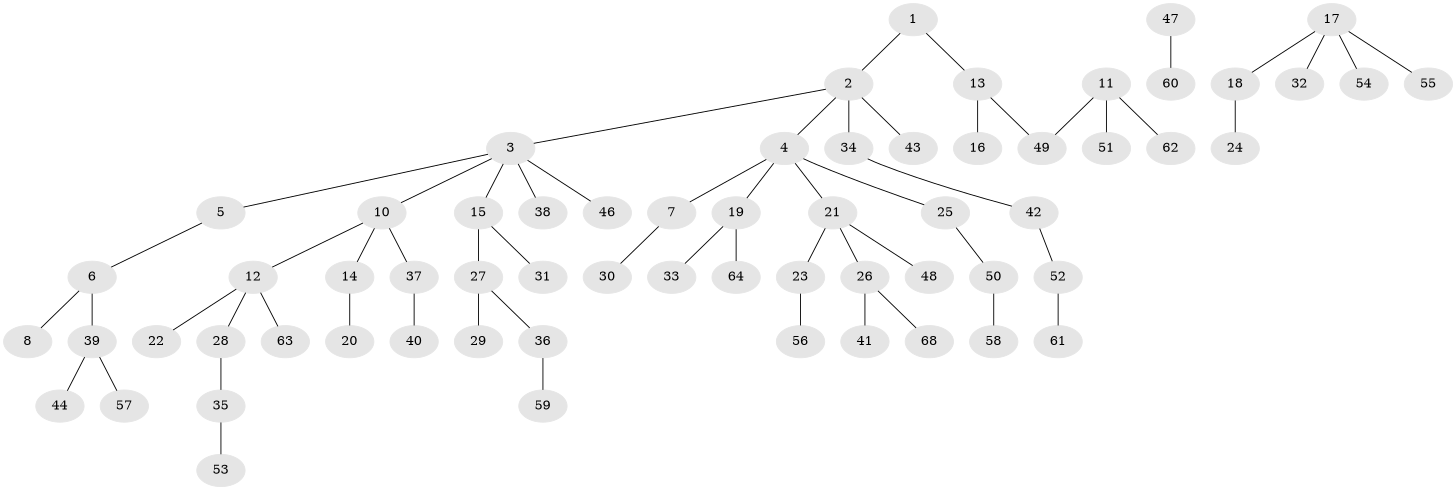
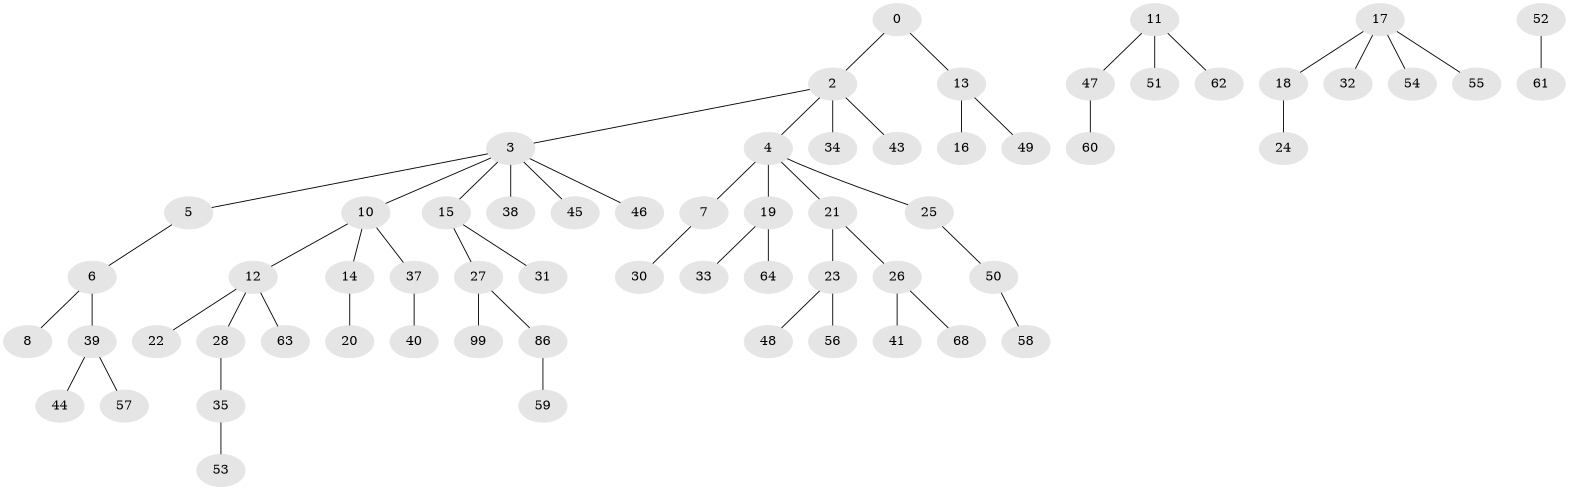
(913, 20) -> (897, 20)
(1074, 116) -> (1123, 52)
none -> (575, 213)
(1034, 213) -> none
(881, 245) -> (801, 309)
(479, 342) -> (479, 342)
(543, 342) -> (543, 342)
